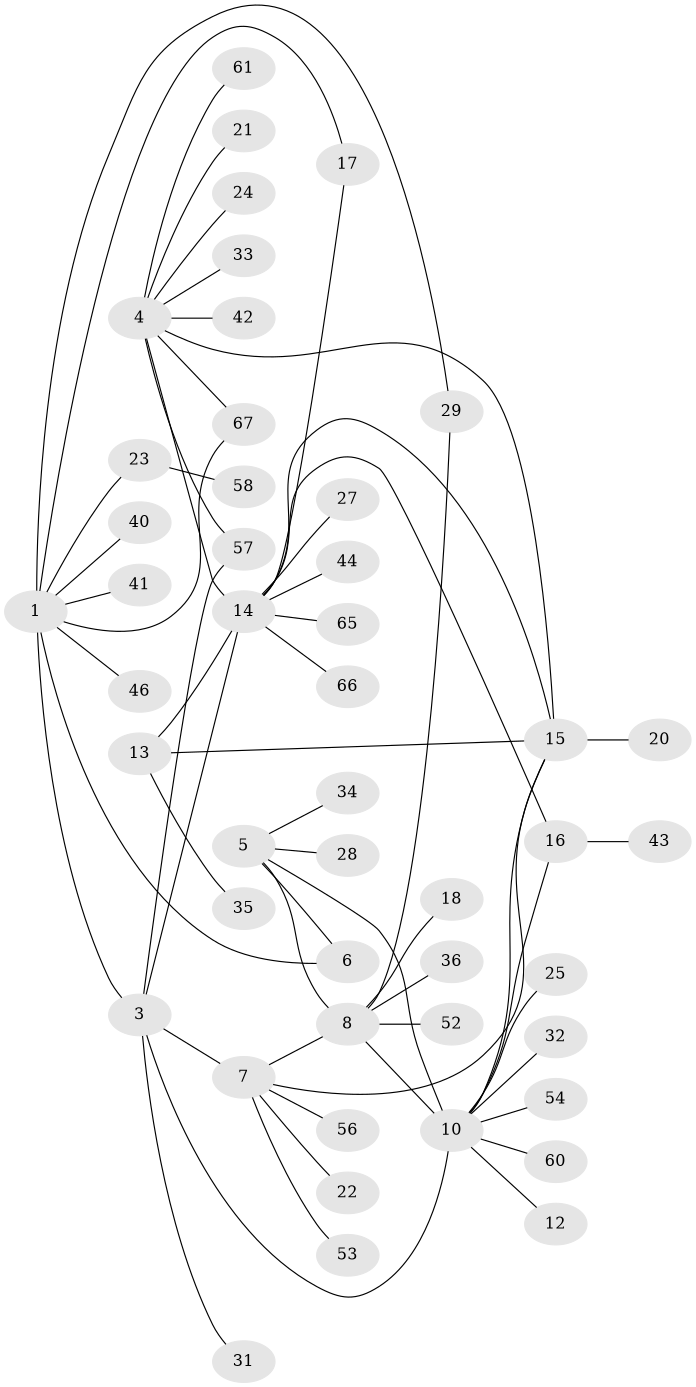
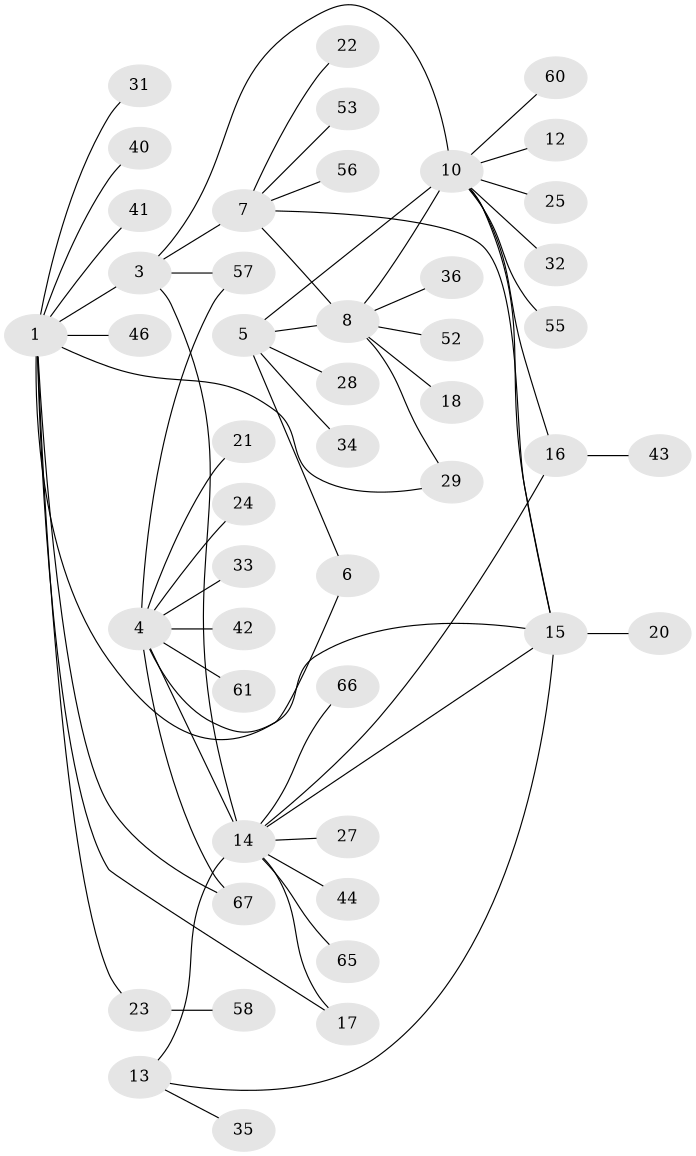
(556, 1099) -> (556, 327)
(168, 1195) -> (70, 204)
